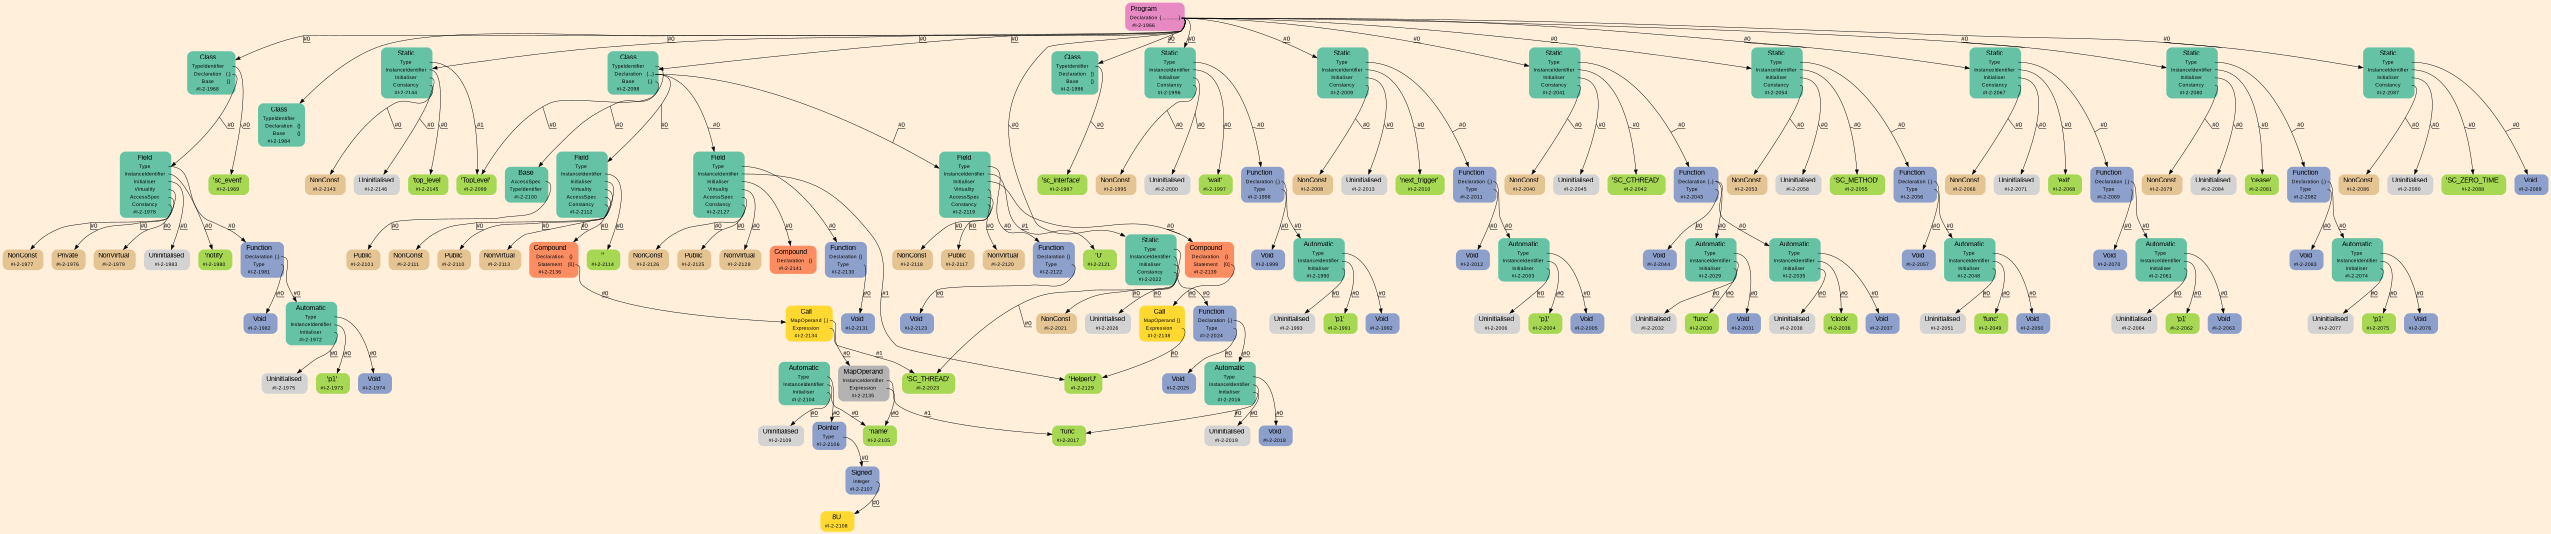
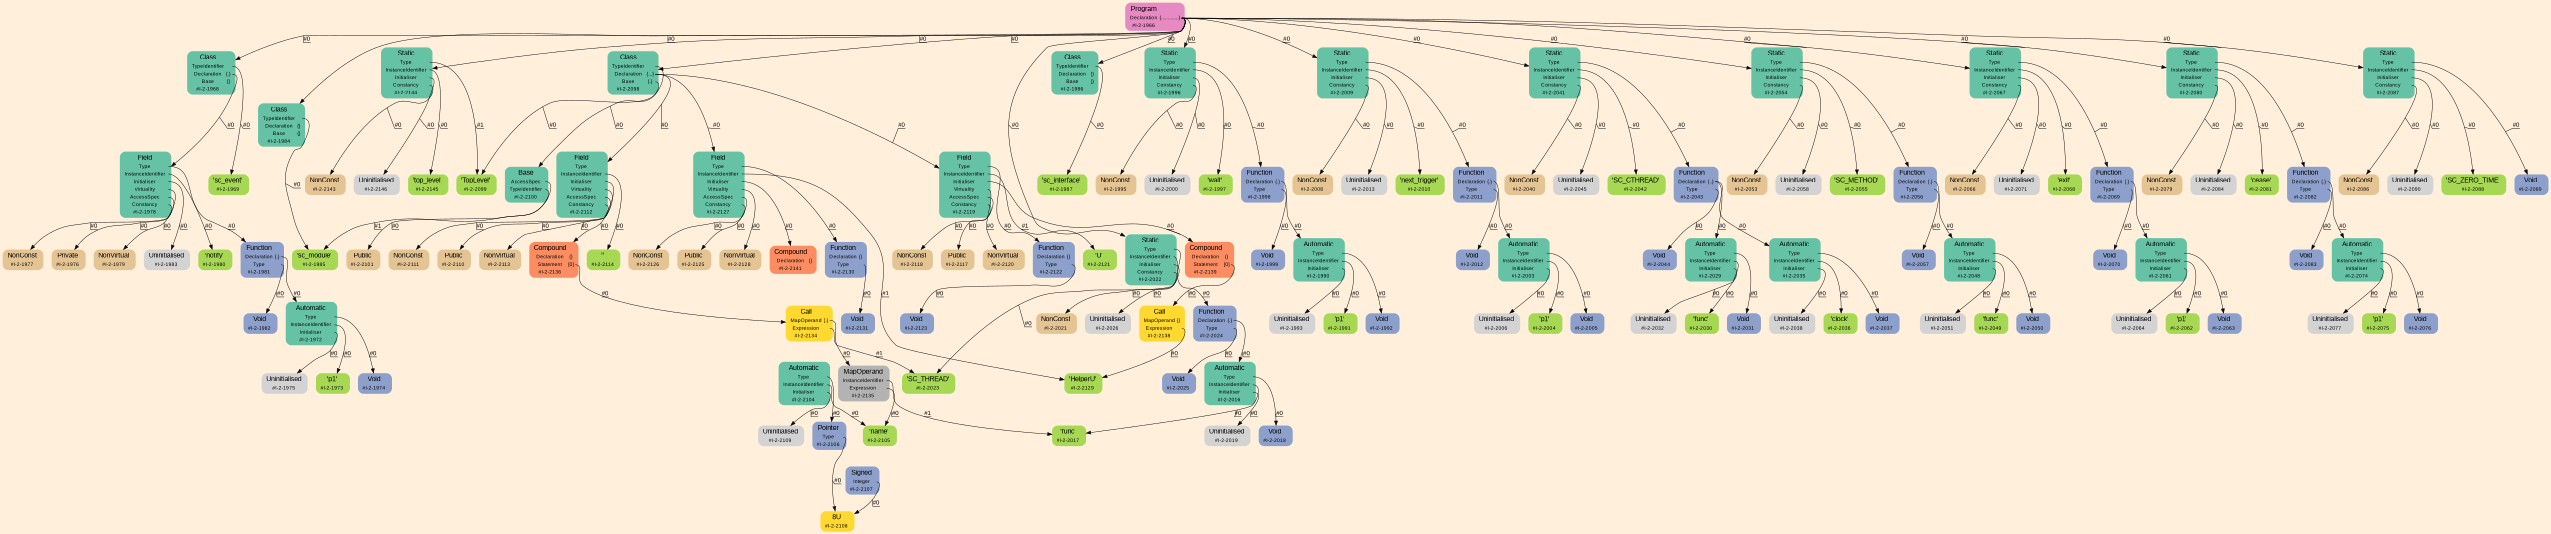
none -> (315, 260)
(856, 446) -> (834, 470)
